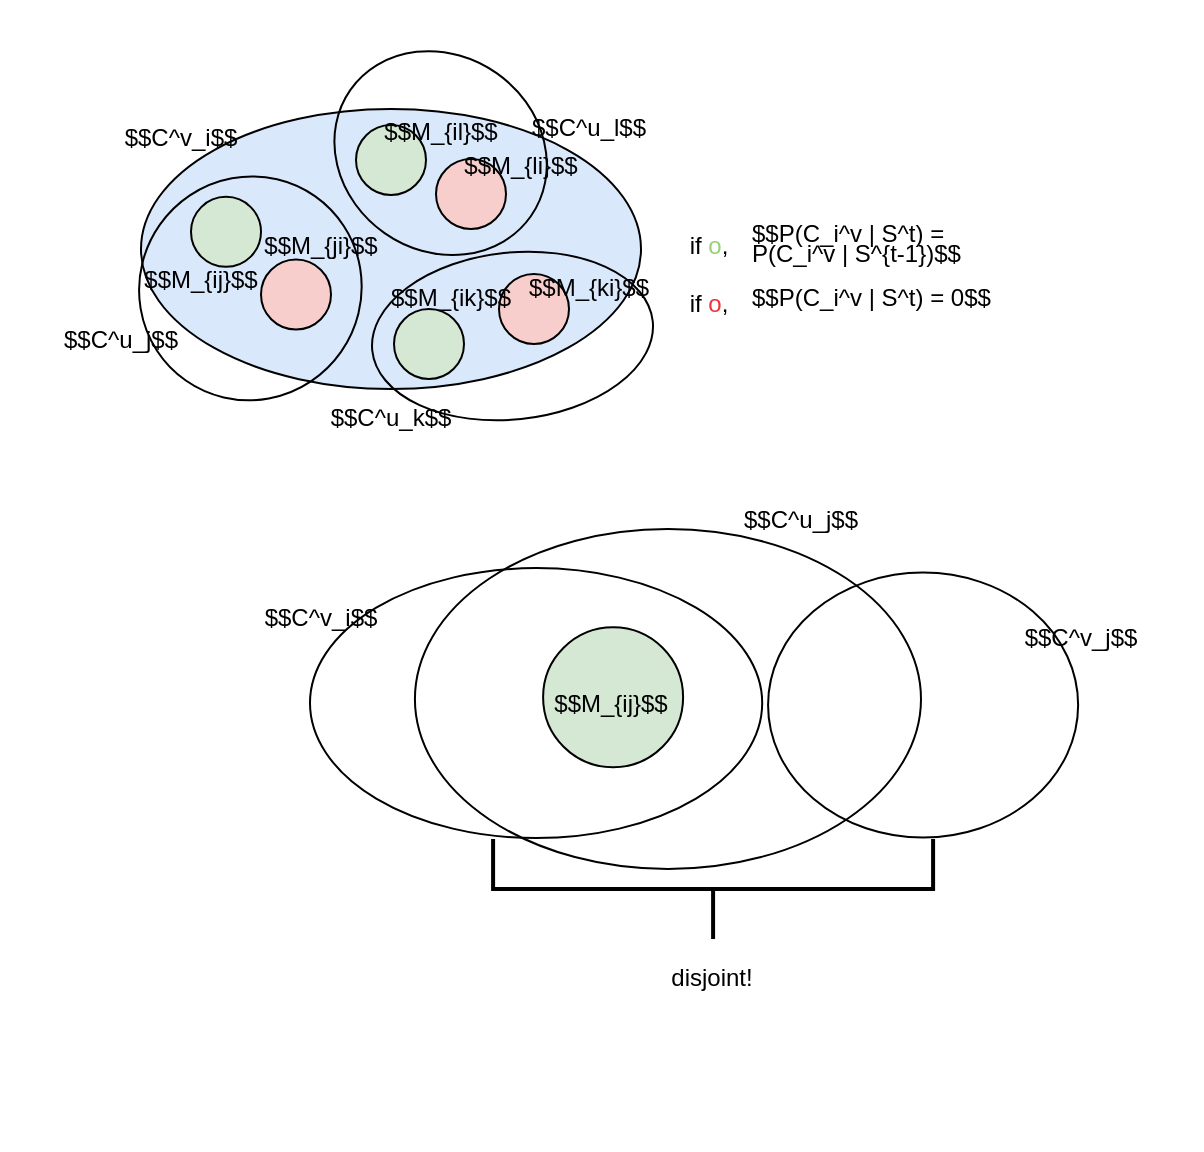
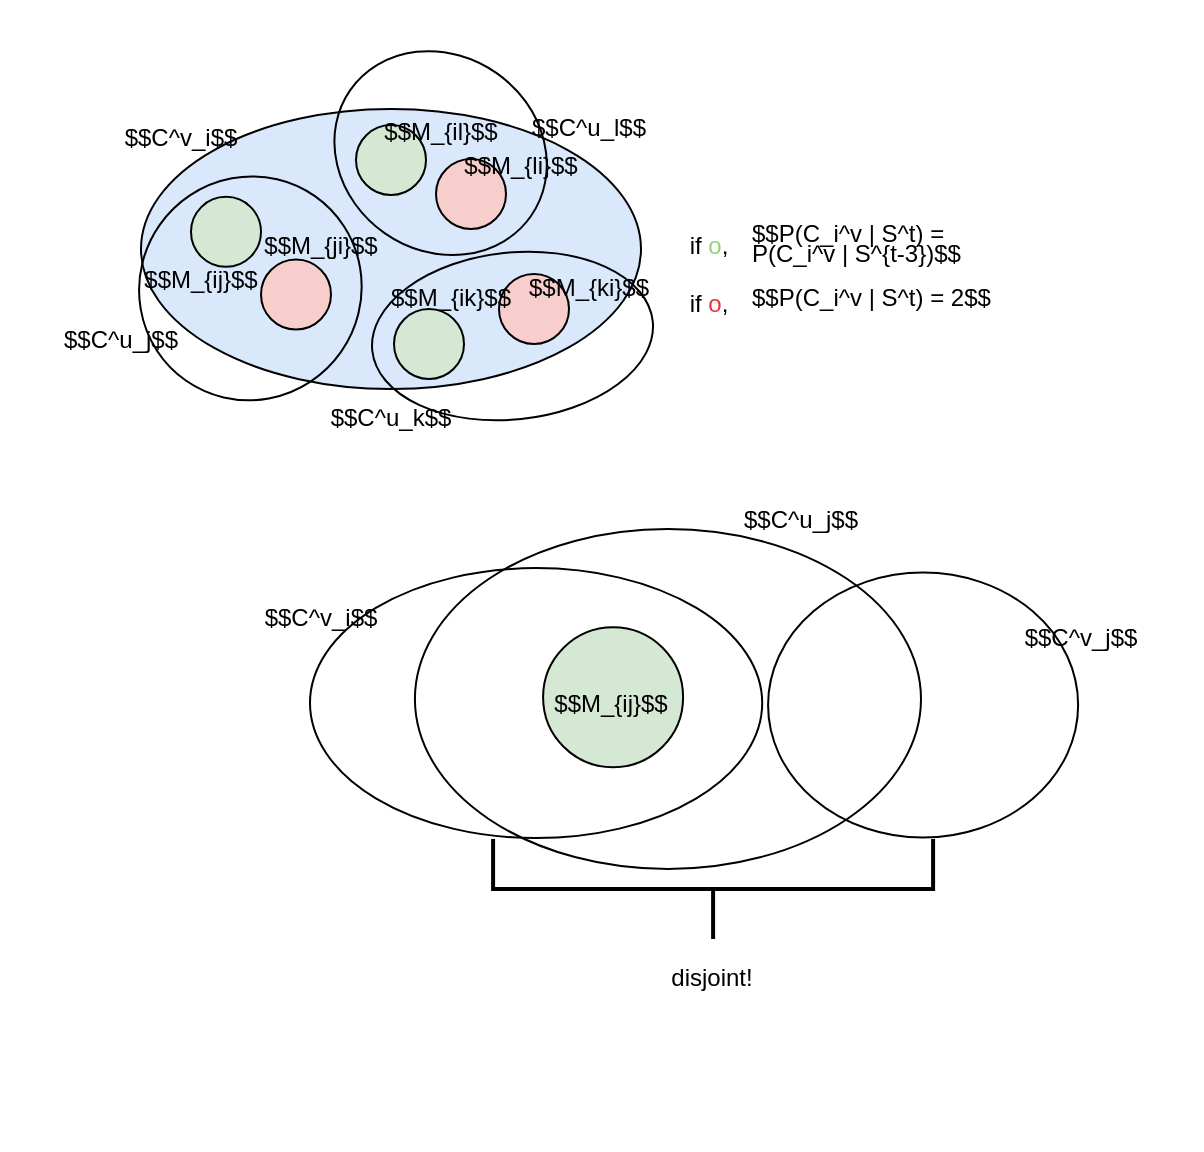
(890, 245) -> (890, 245)
(882, 299) -> (882, 299)
